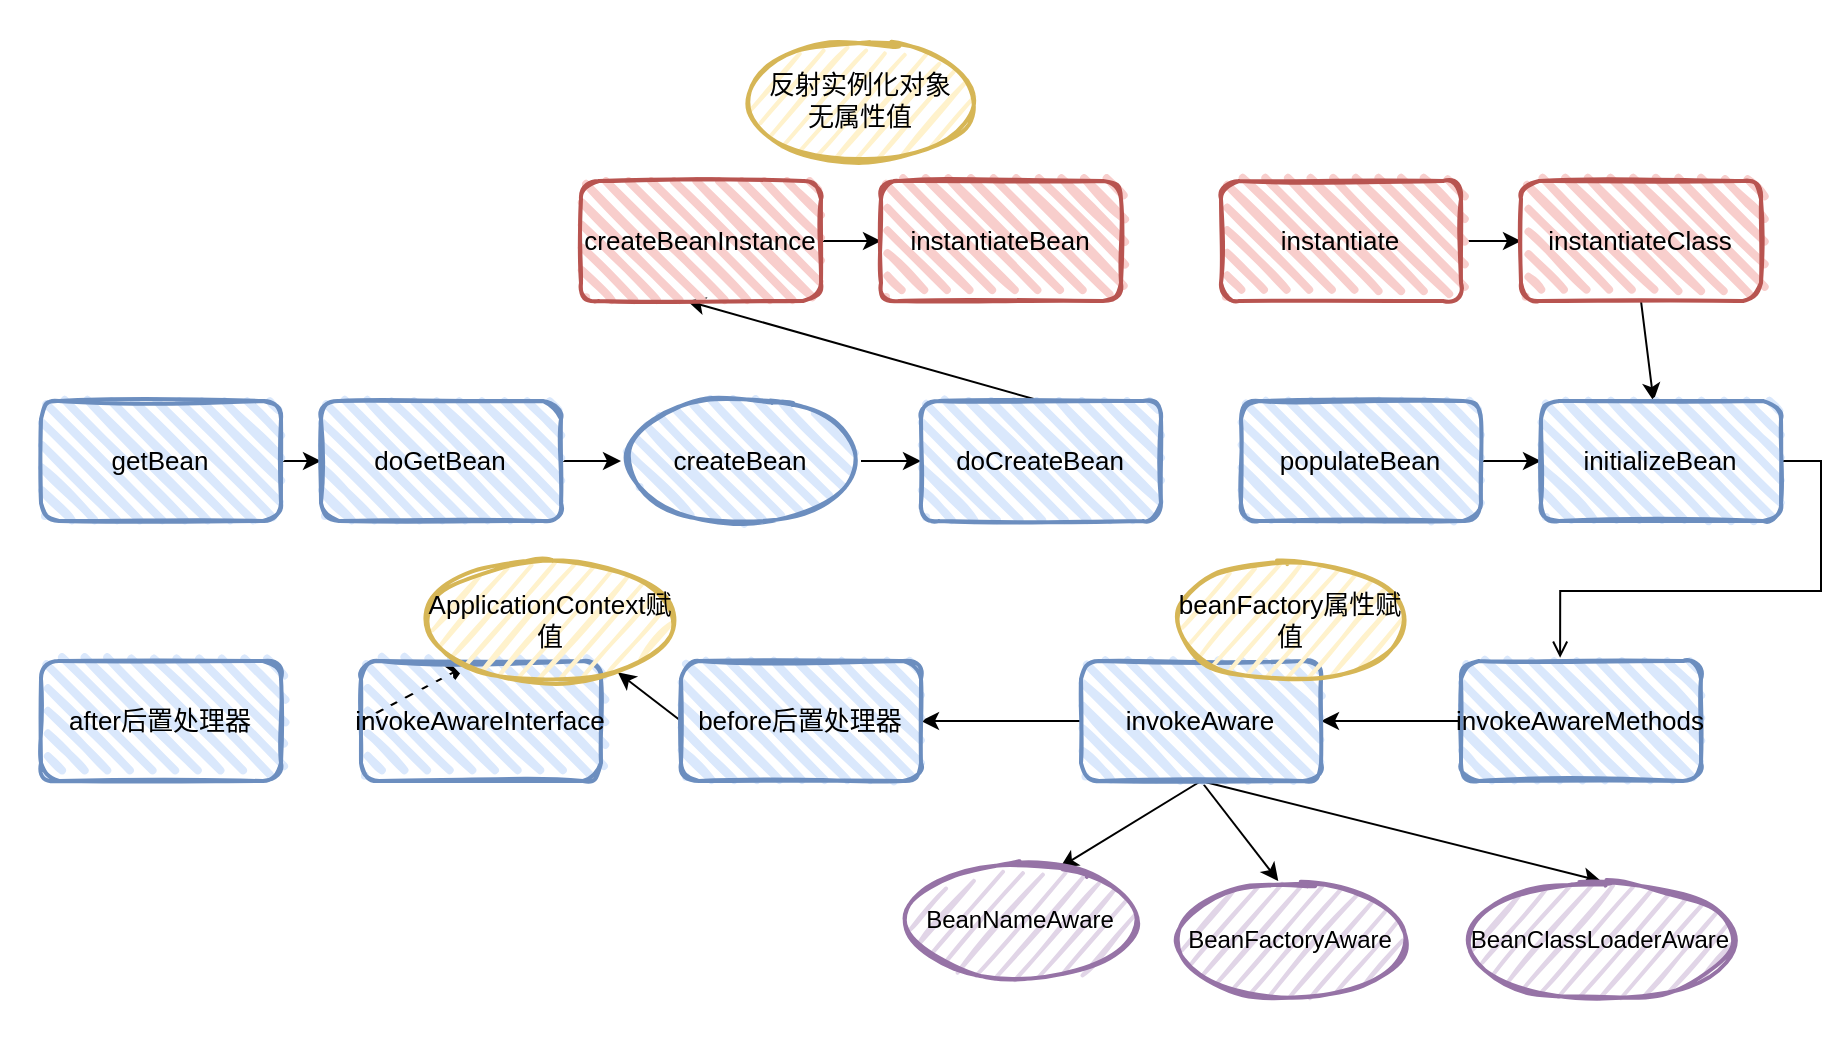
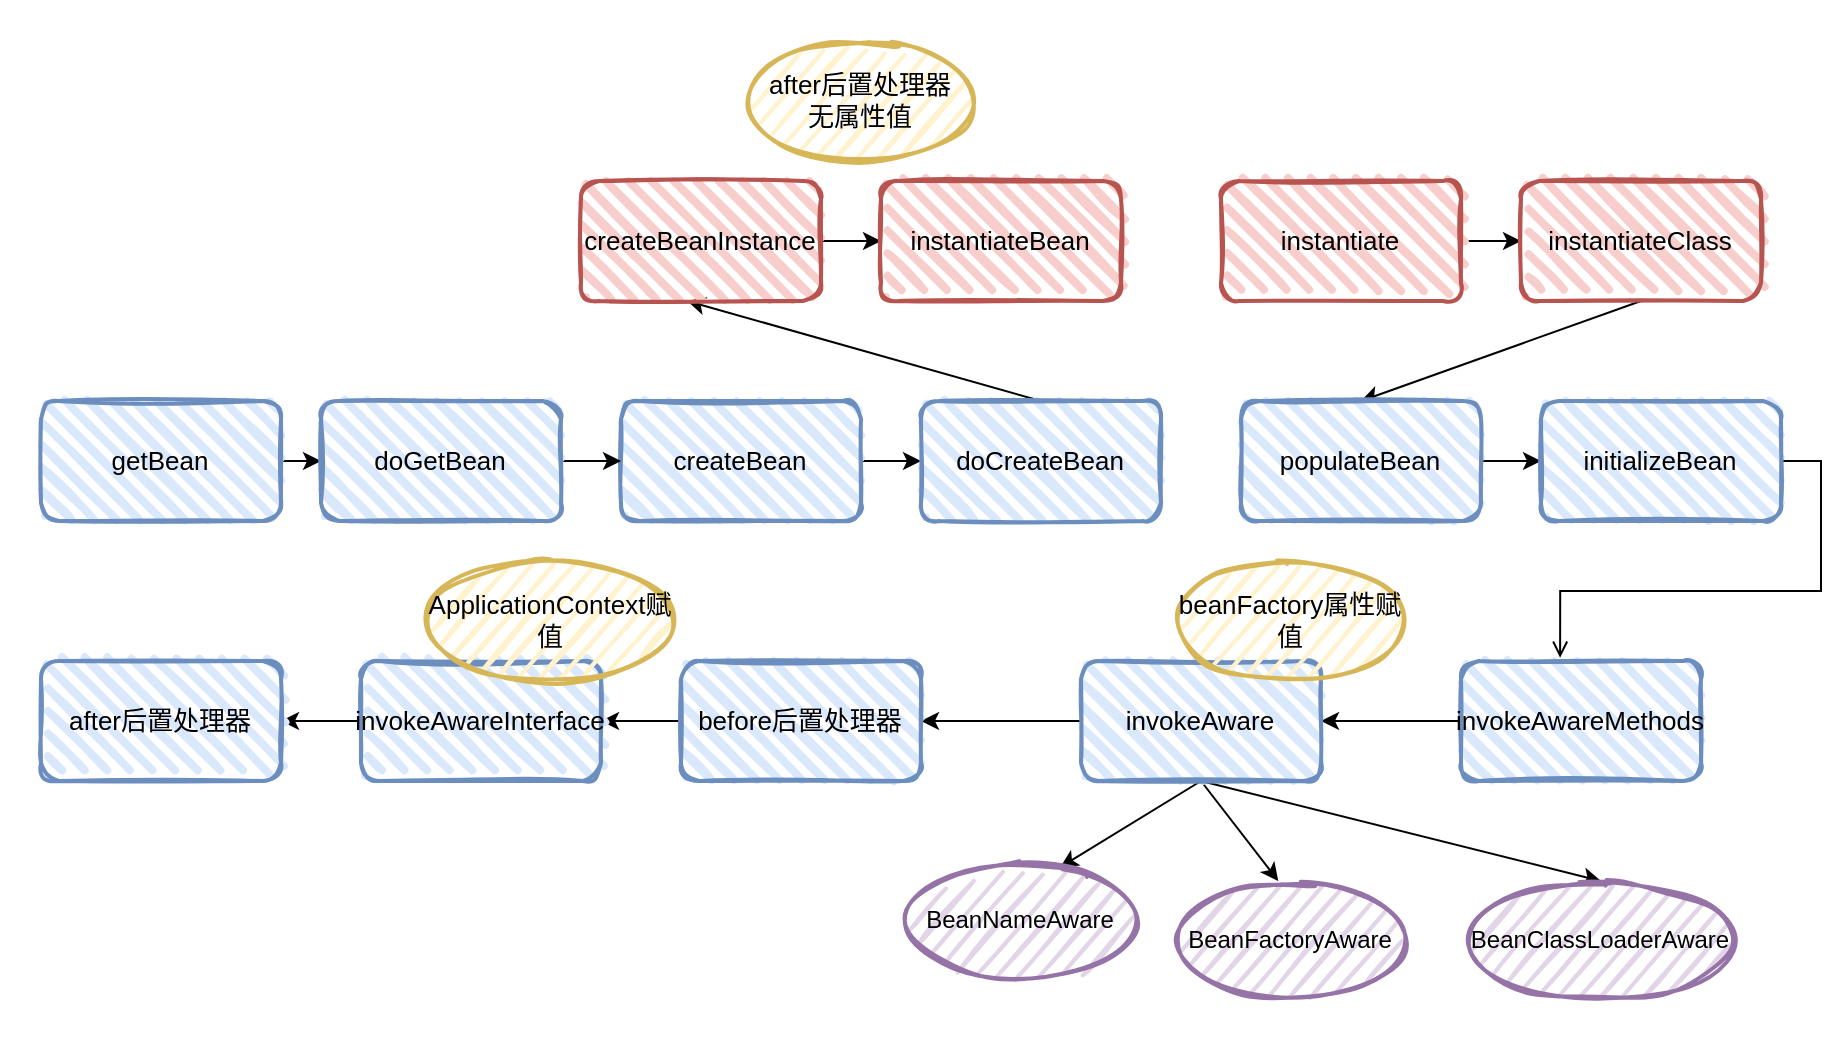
(861, 101) -> (861, 101)
(1646, 345) -> (1507, 349)
(741, 461) -> (741, 461)
(654, 700) -> (647, 721)
(380, 711) -> (326, 721)
